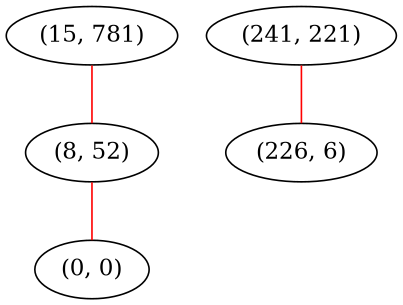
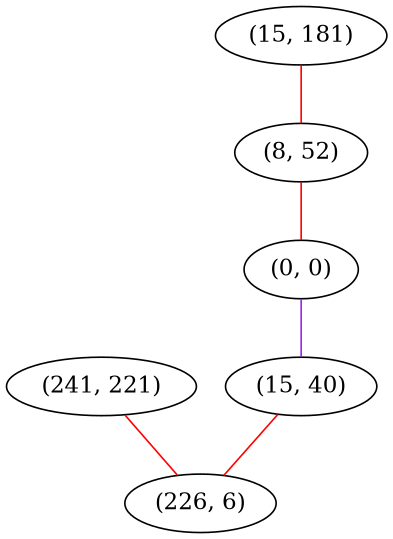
(92, 36) -> (301, 36)
none -> (301, 386)
